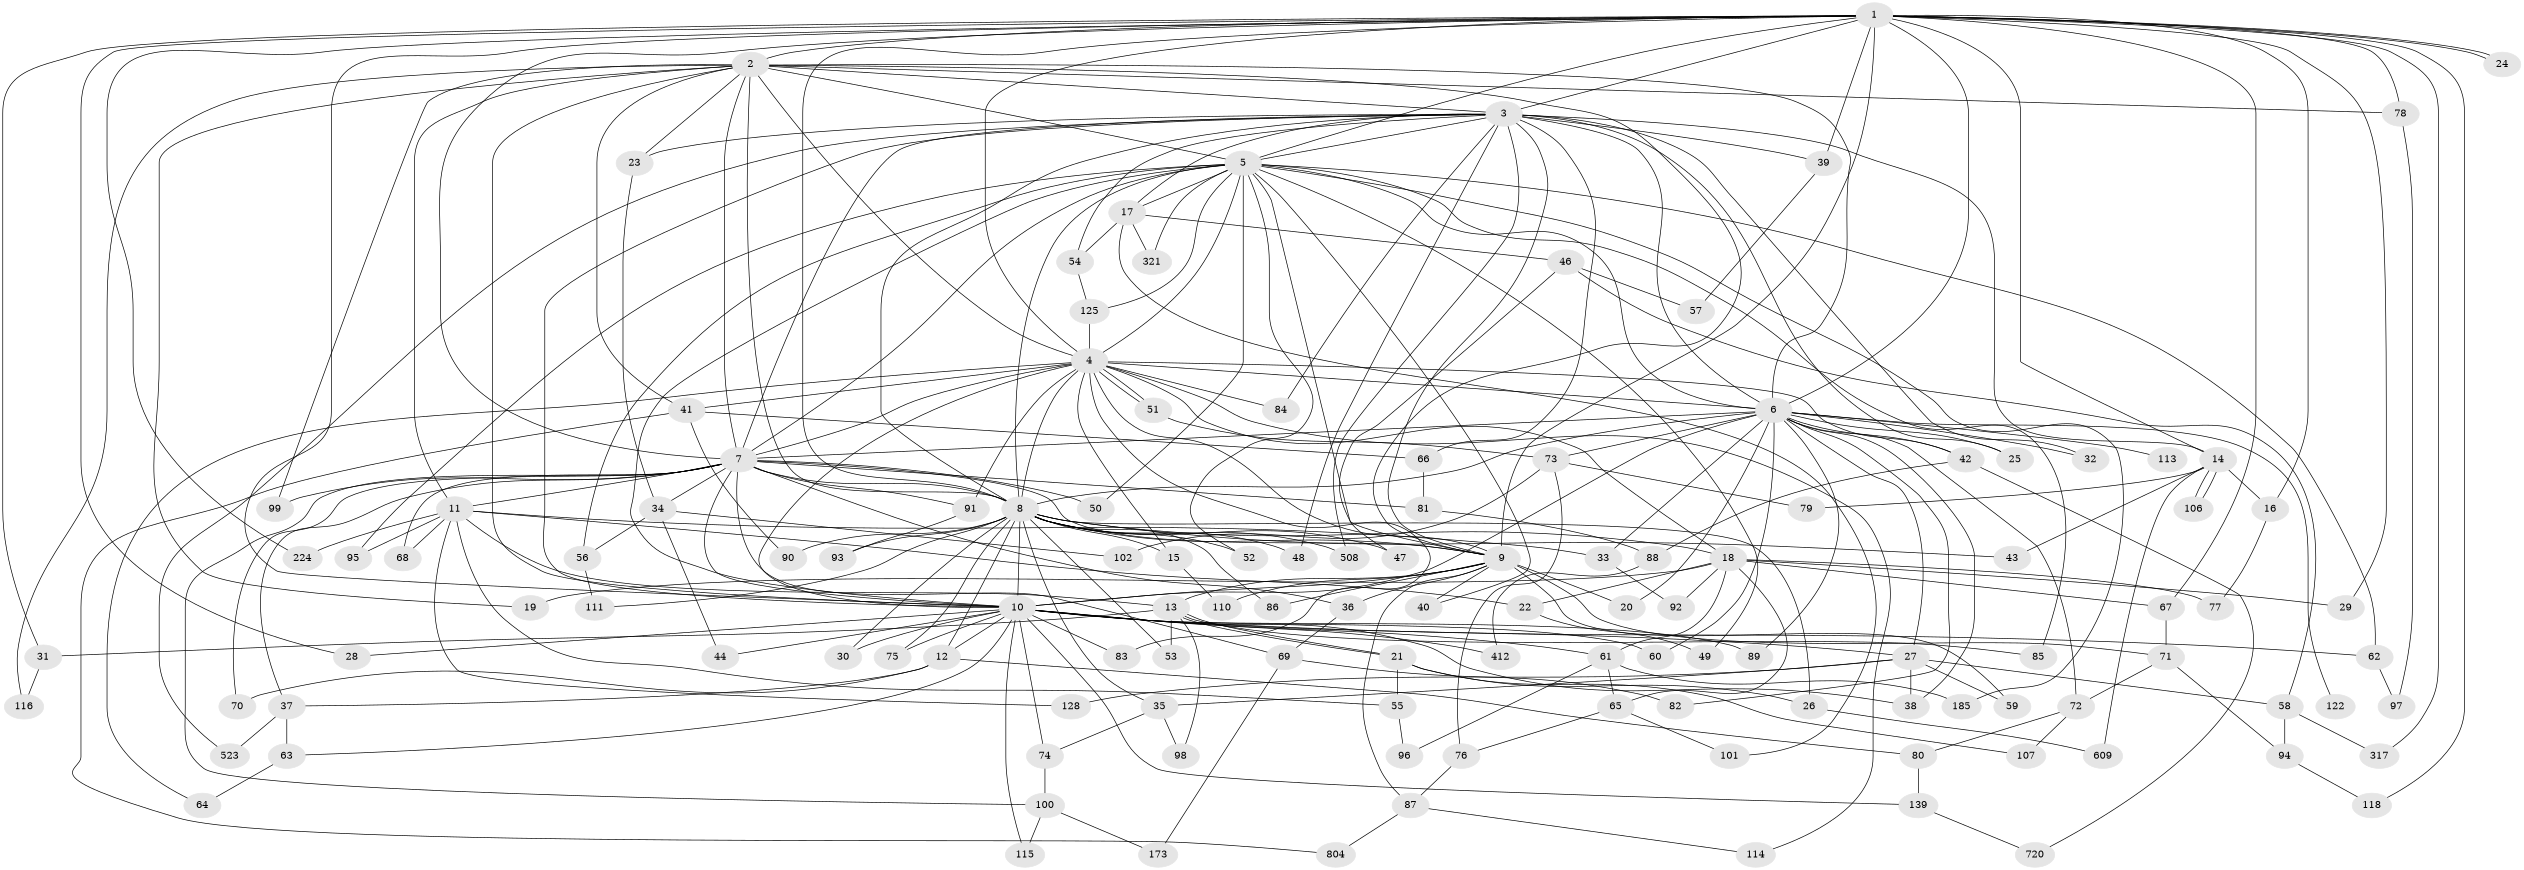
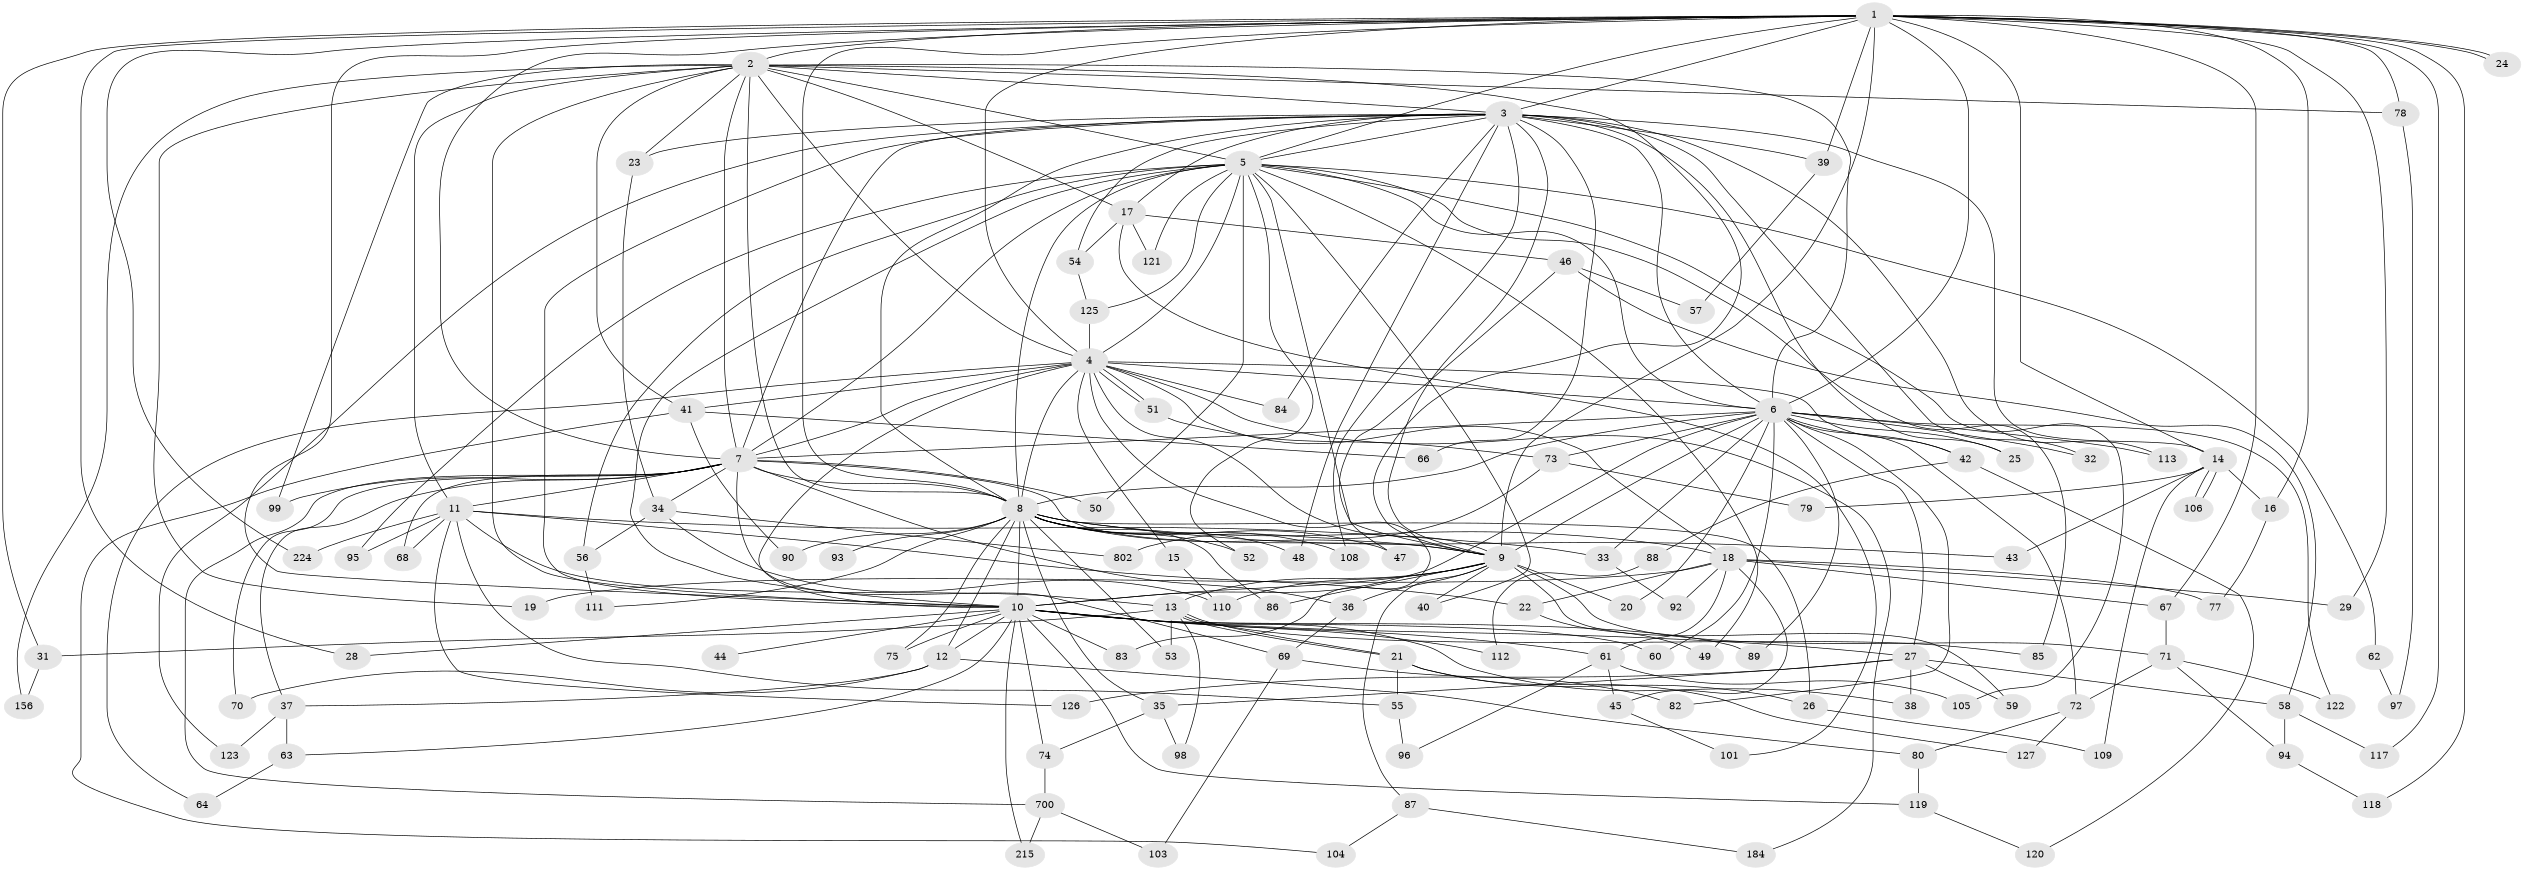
(1185, 188) -> (916, 121)
none -> (1852, 241)
(1152, 262) -> (1152, 262)
(971, 509) -> none
(1424, 509) -> none
(1956, 518) -> (1636, 482)
(1098, 533) -> none
(1123, 558) -> (1123, 558)
(1350, 558) -> (1350, 558)
(710, 563) -> none
(687, 577) -> (973, 587)
(1927, 637) -> none
(843, 657) -> none
(1501, 657) -> (1501, 657)
none -> (2253, 677)
(24, 707) -> (24, 707)
(1071, 707) -> (1071, 707)
(1616, 707) -> (1616, 707)
(1962, 707) -> (1962, 707)
(230, 756) -> (230, 756)
(1461, 756) -> none
(2026, 756) -> (2026, 756)
(2103, 756) -> (2103, 756)
(2379, 756) -> (2379, 756)
(1045, 805) -> (1045, 805)
(1918, 805) -> (1918, 805)
(1025, 855) -> (1025, 855)
(1158, 855) -> (1158, 855)
(1336, 855) -> (1336, 855)
(1756, 855) -> (1756, 855)
(2035, 855) -> (2035, 855)
